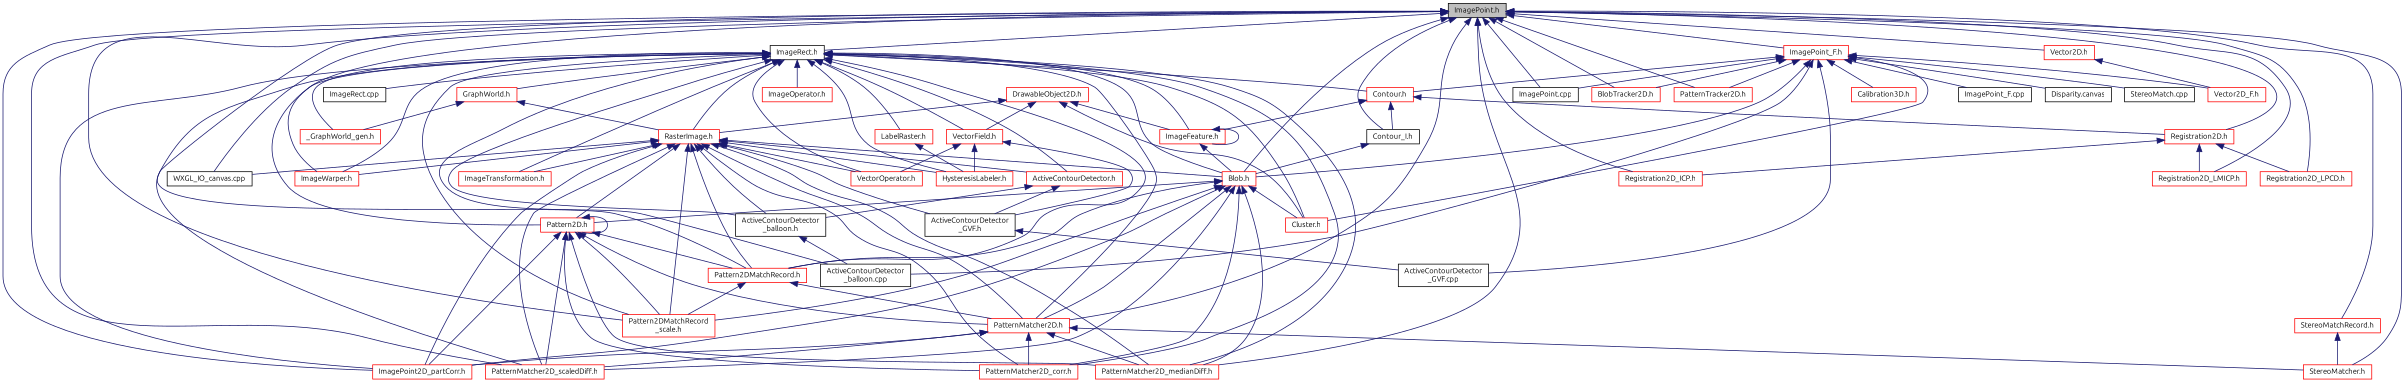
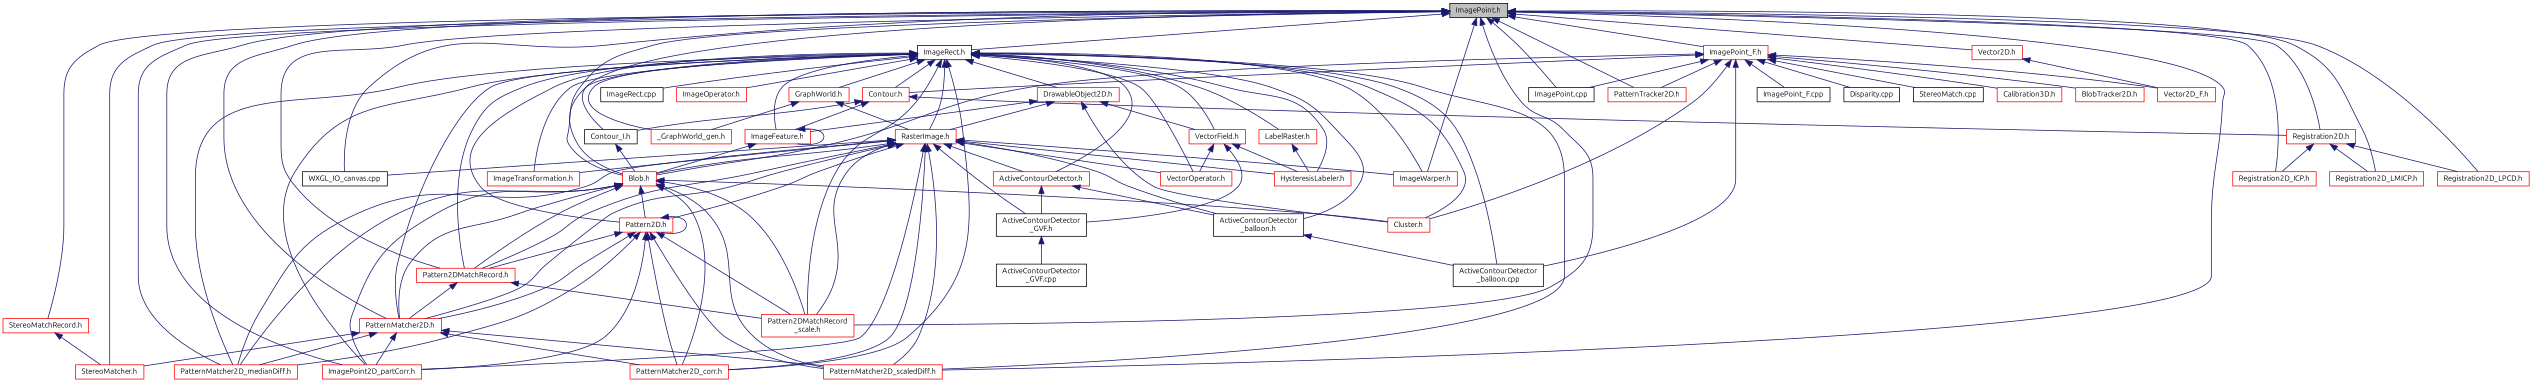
(1555, 54) -> none
none -> (1015, 75)
(2078, 95) -> (1872, 95)
(1727, 244) -> none
